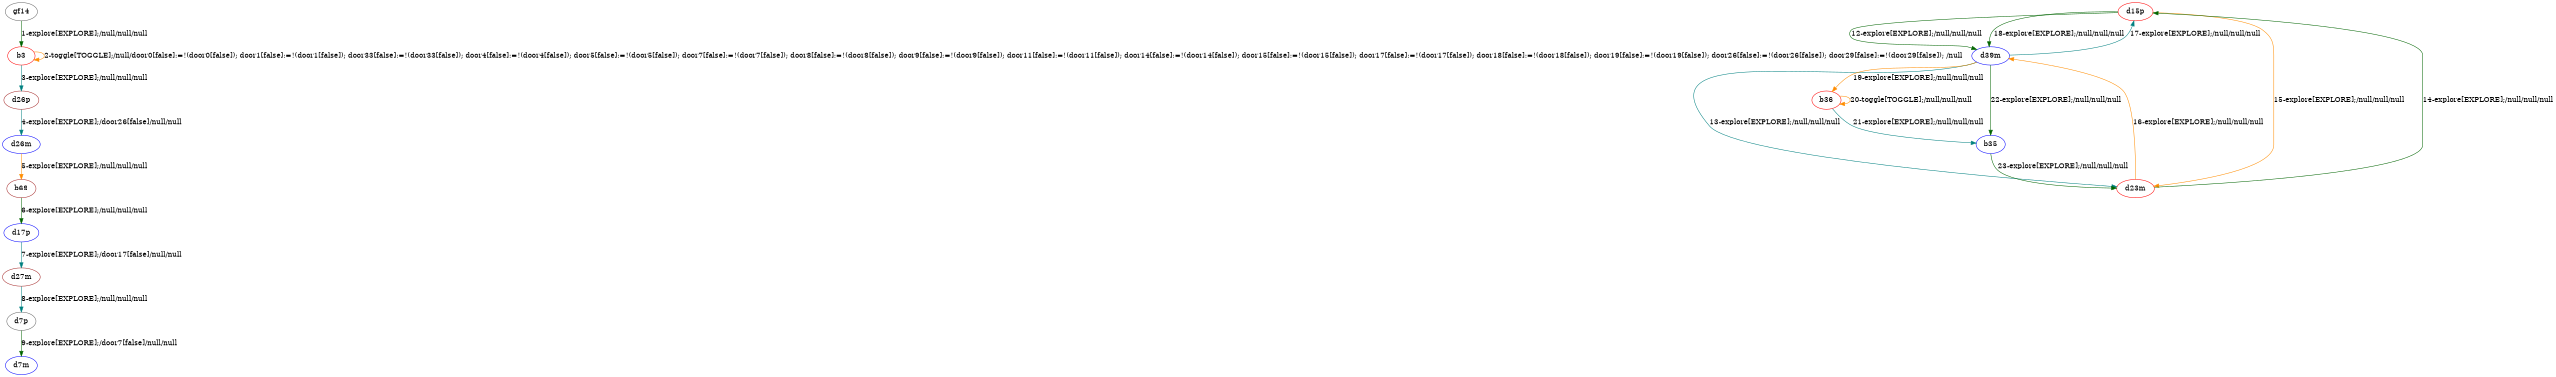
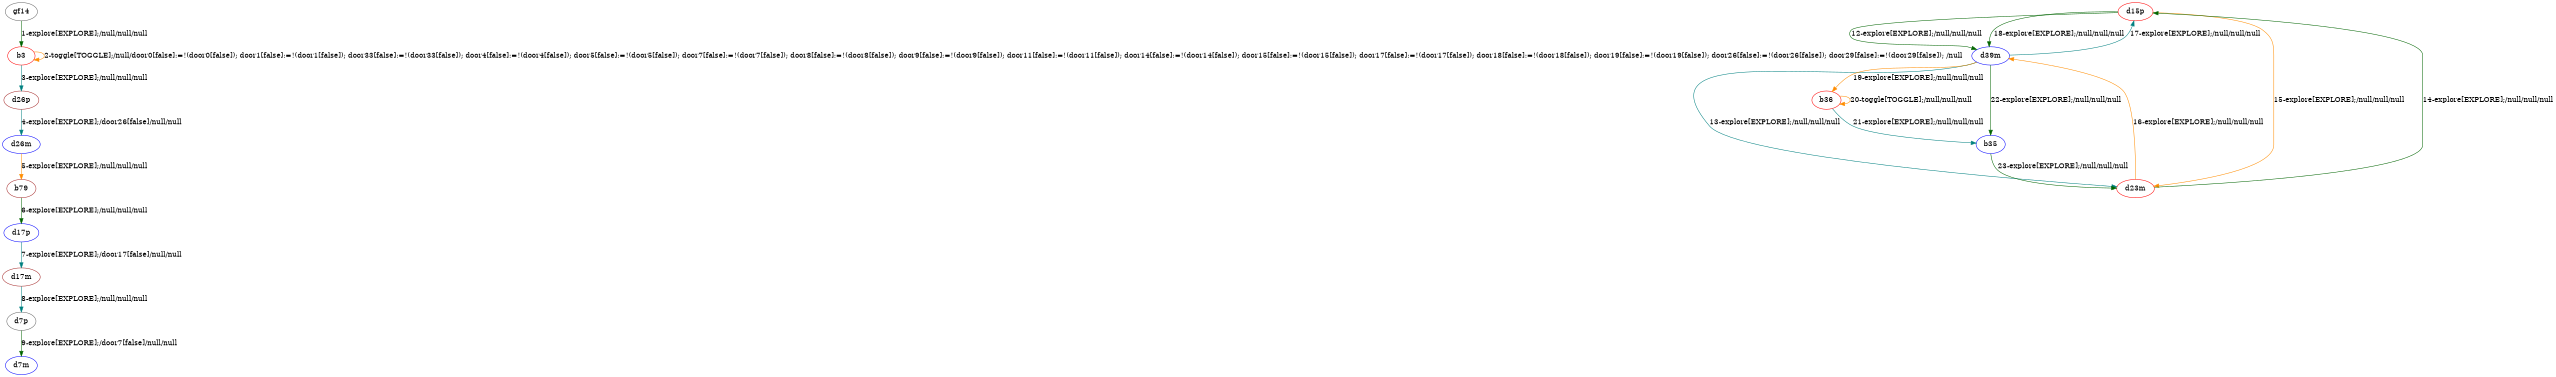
(21, 189) -> (21, 189)
(21, 277) -> (21, 277)
